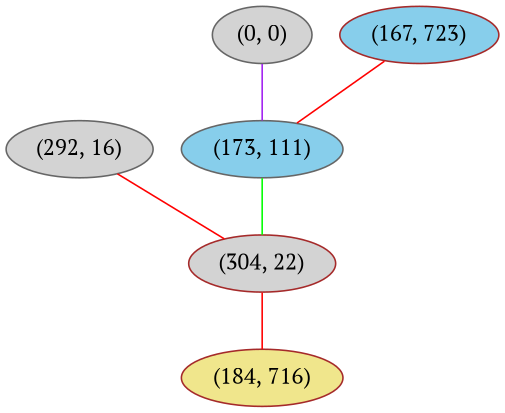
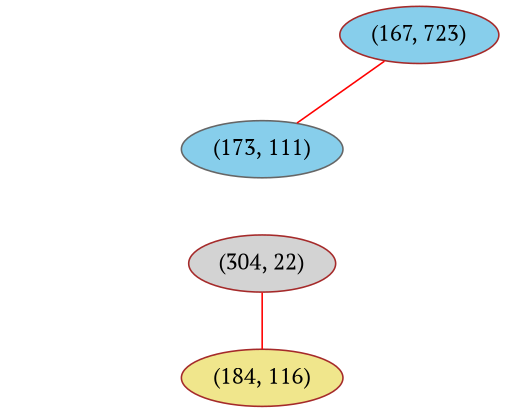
(262, 35) -> none
(80, 149) -> none
(262, 207) -> none
(262, 378) -> (262, 378)
